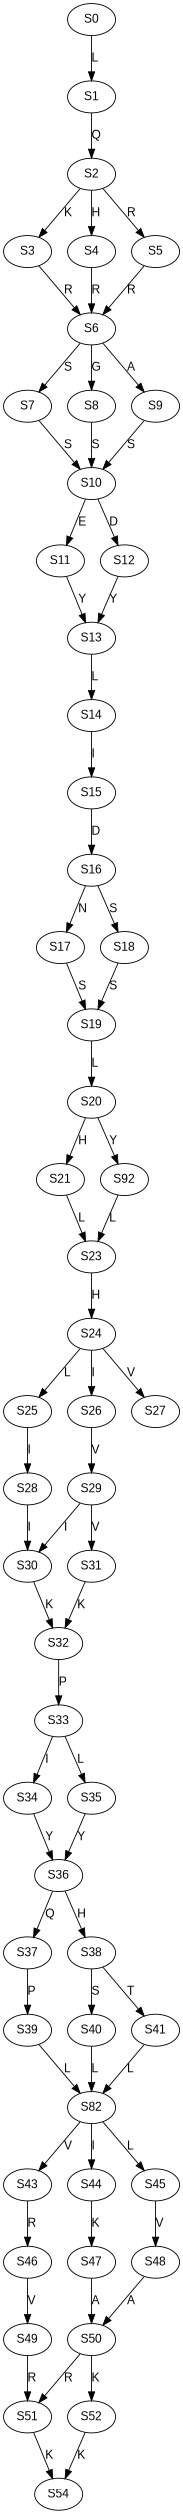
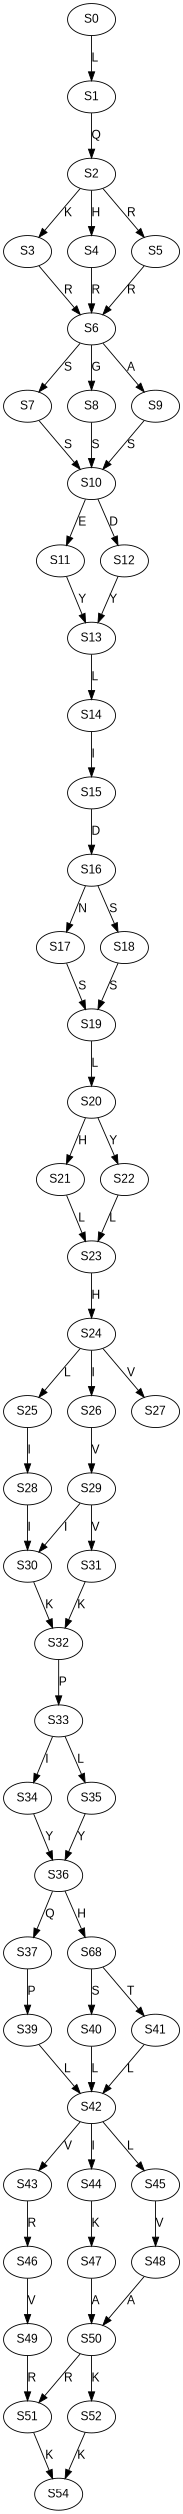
(124, 1180) -> (124, 1180)
(92, 1953) -> (92, 1953)
(92, 2108) -> (92, 2108)
